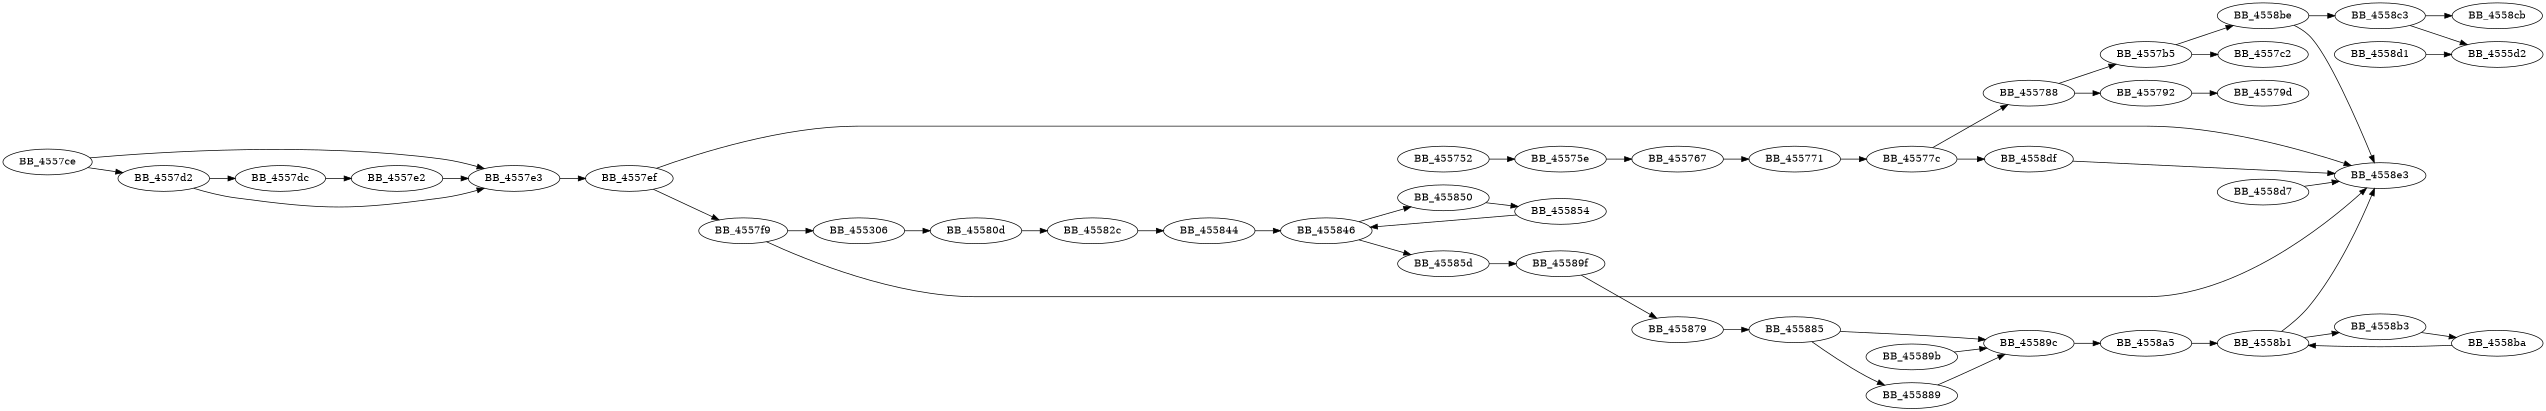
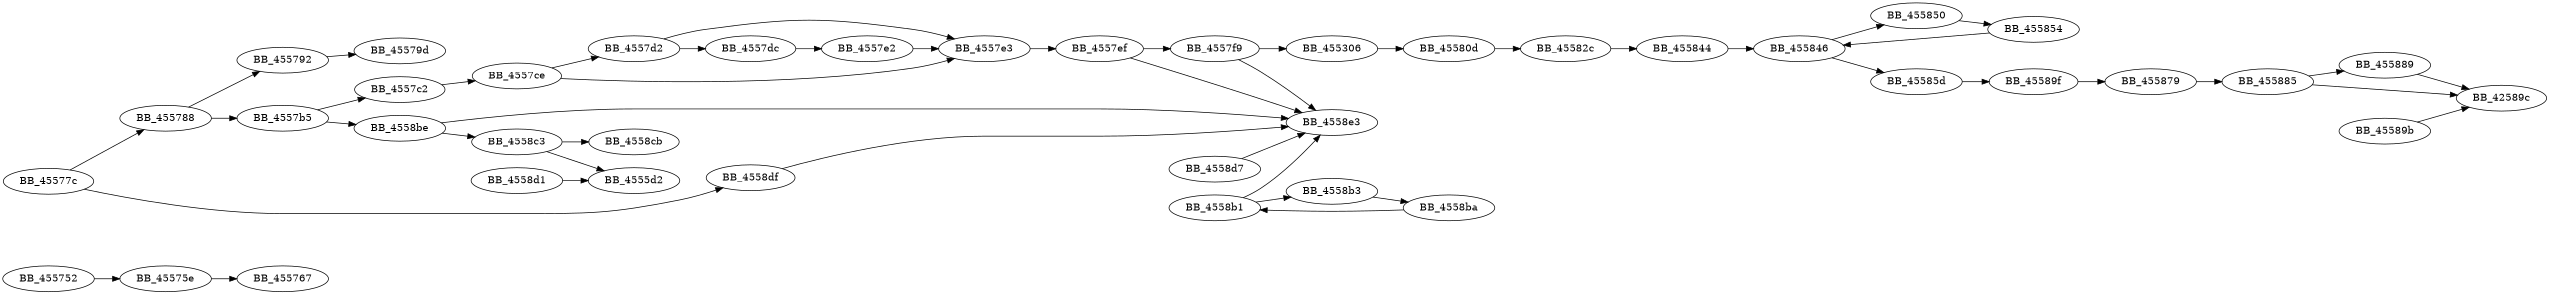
none -> (455, 83)
(1795, 159) -> none
(2029, 343) -> (2501, 98)
(2146, 343) -> none
